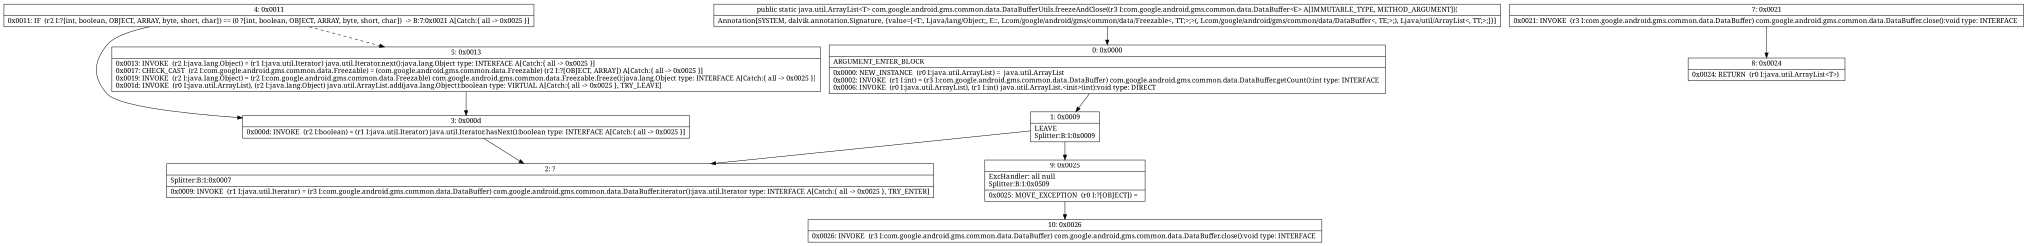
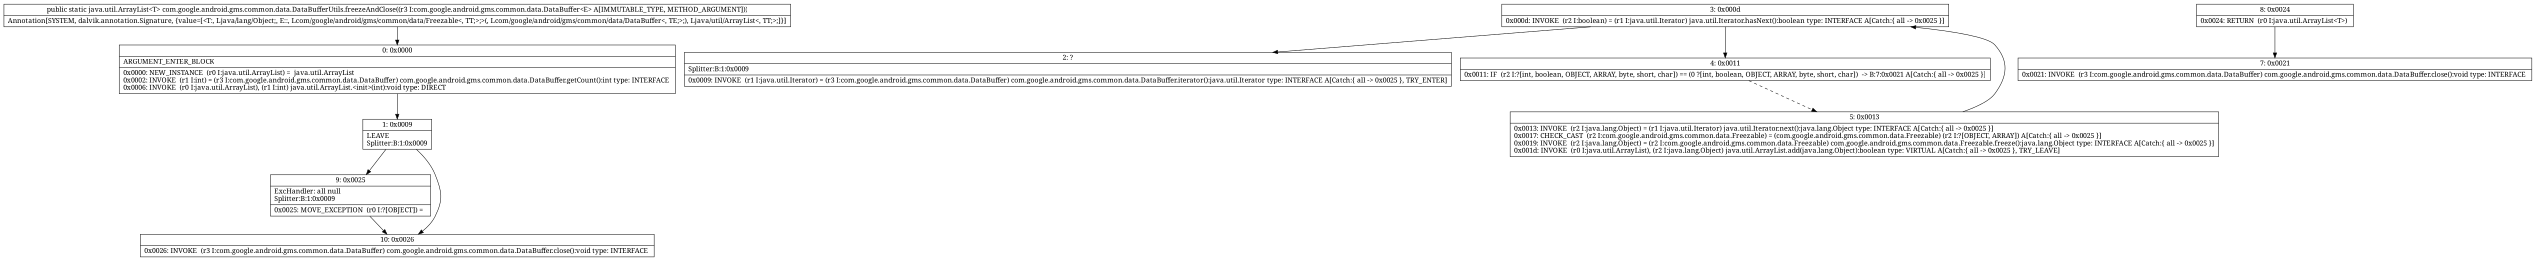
(1767, 40) -> (2275, 40)
(121, 101) -> (1725, 40)
(873, 147) -> (440, 190)
(201, 180) -> (719, 69)
(1019, 184) -> (305, 199)
